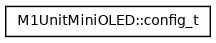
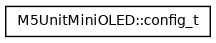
(108, 21) -> (108, 21)
